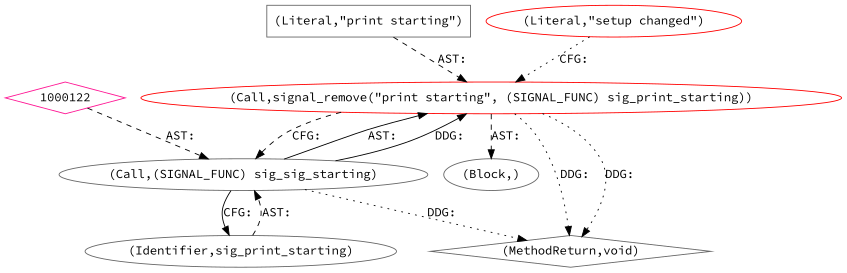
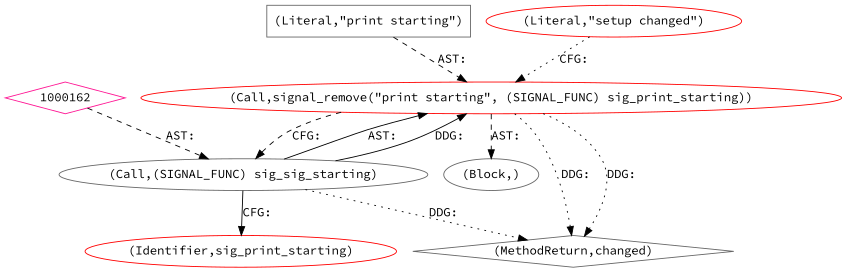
(65, 98) -> (65, 98)
(261, 218) -> none
(241, 251) -> (241, 251)
(571, 251) -> (573, 251)
